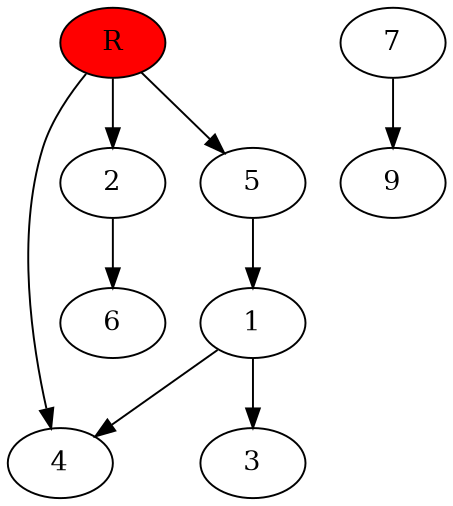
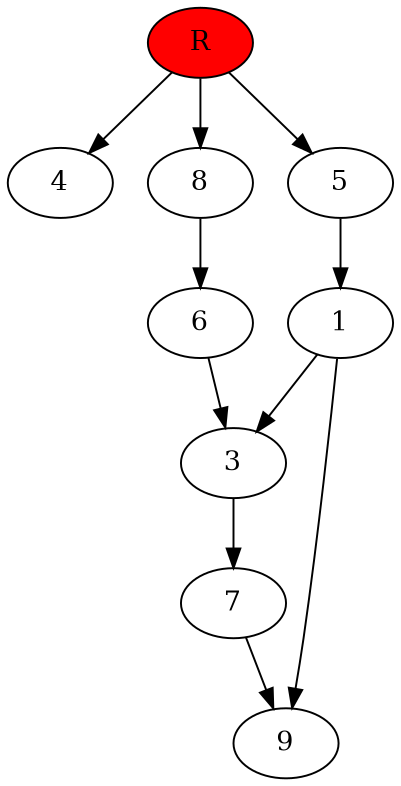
(113, 183) -> (200, 183)
none -> (215, 383)
(165, 387) -> (319, 524)
none -> (234, 524)
